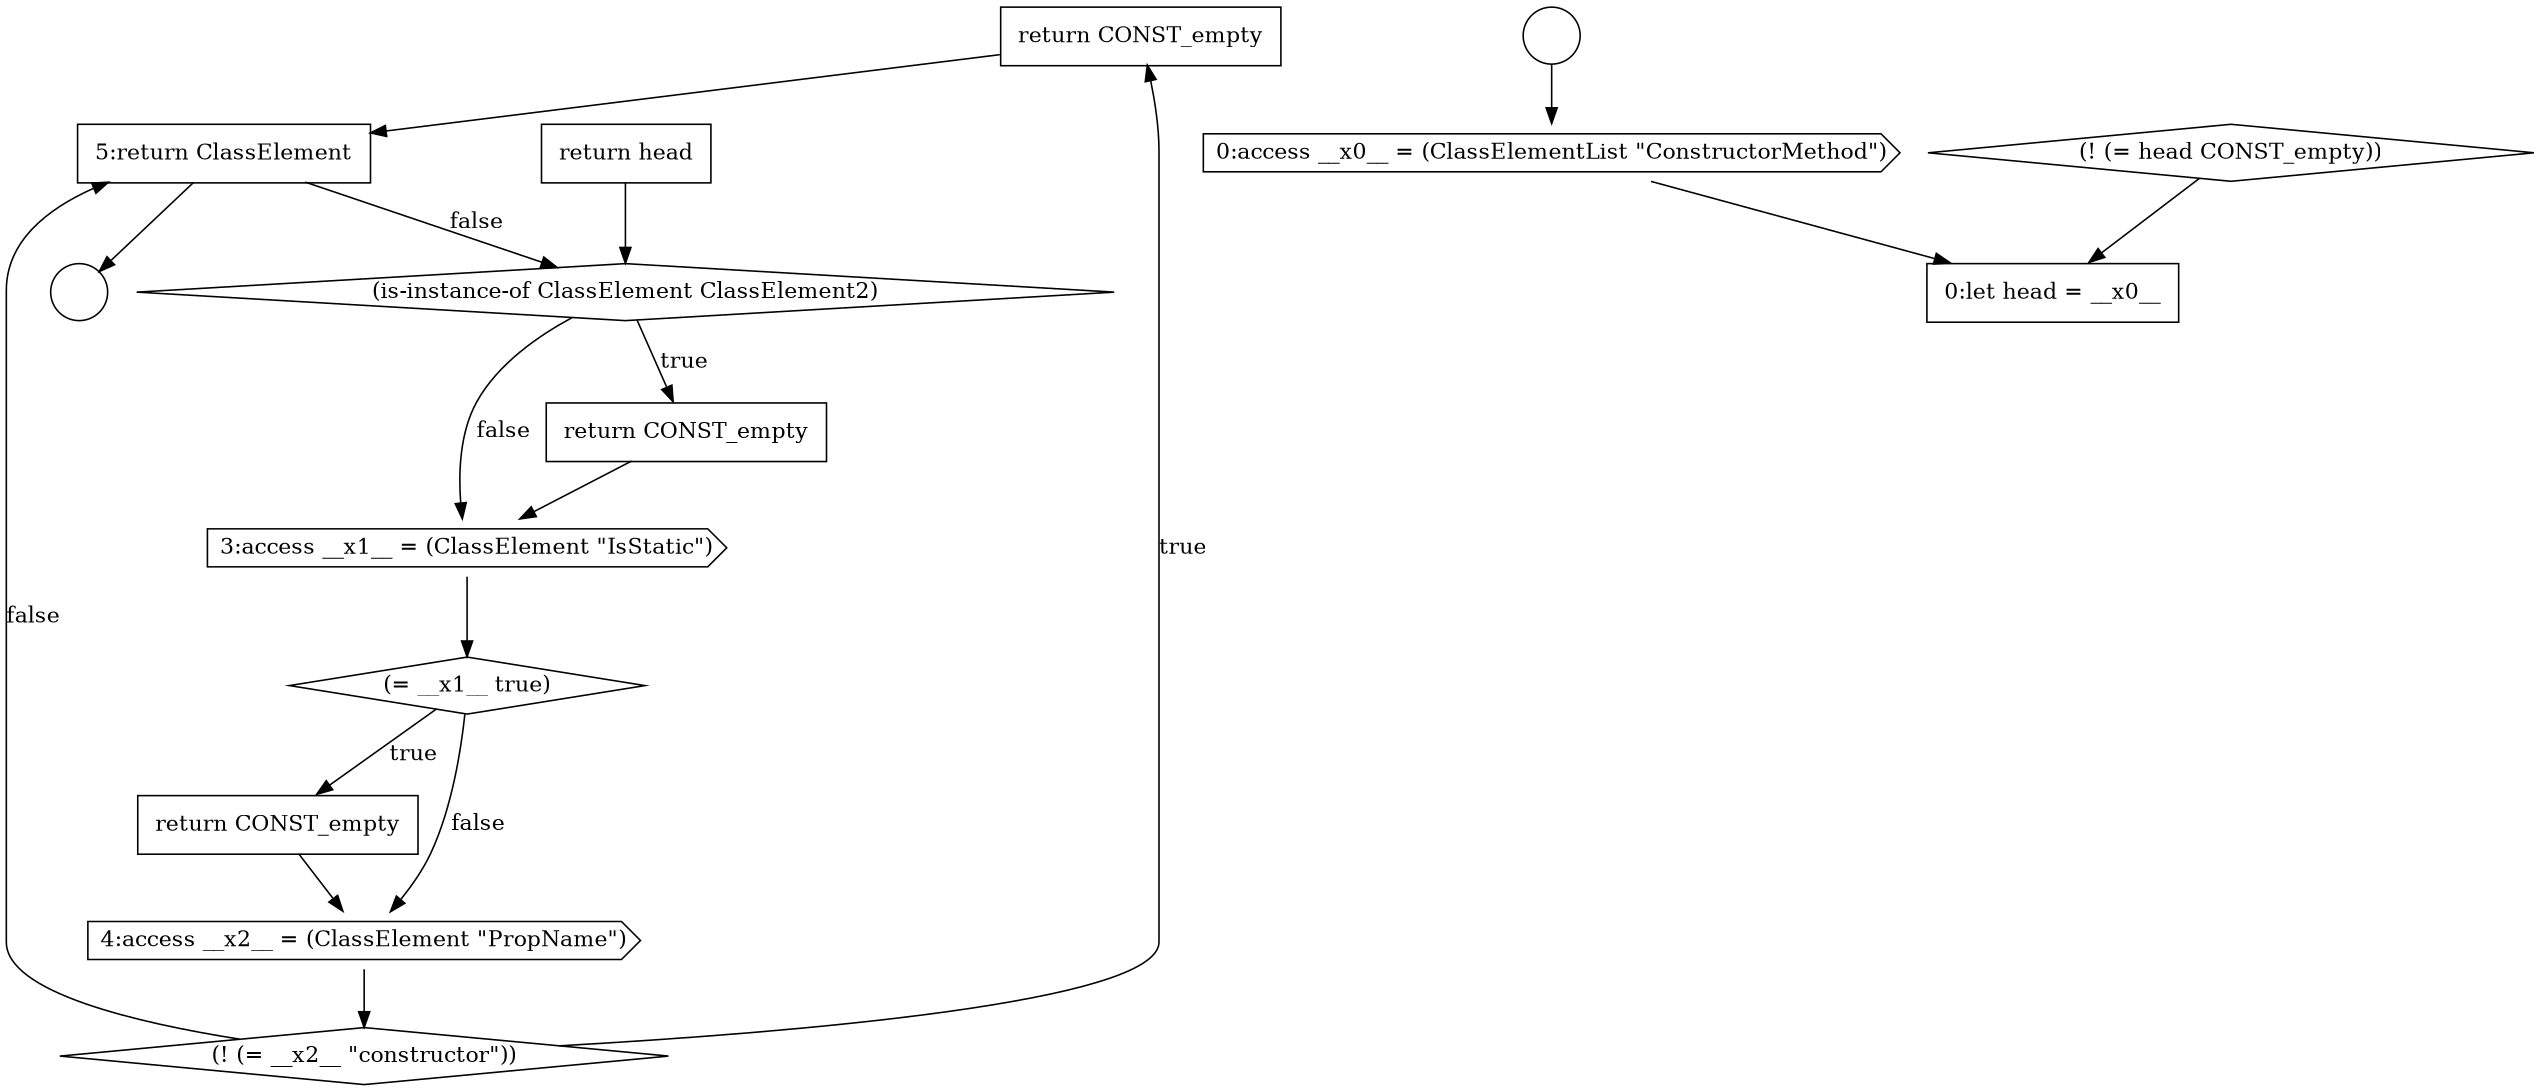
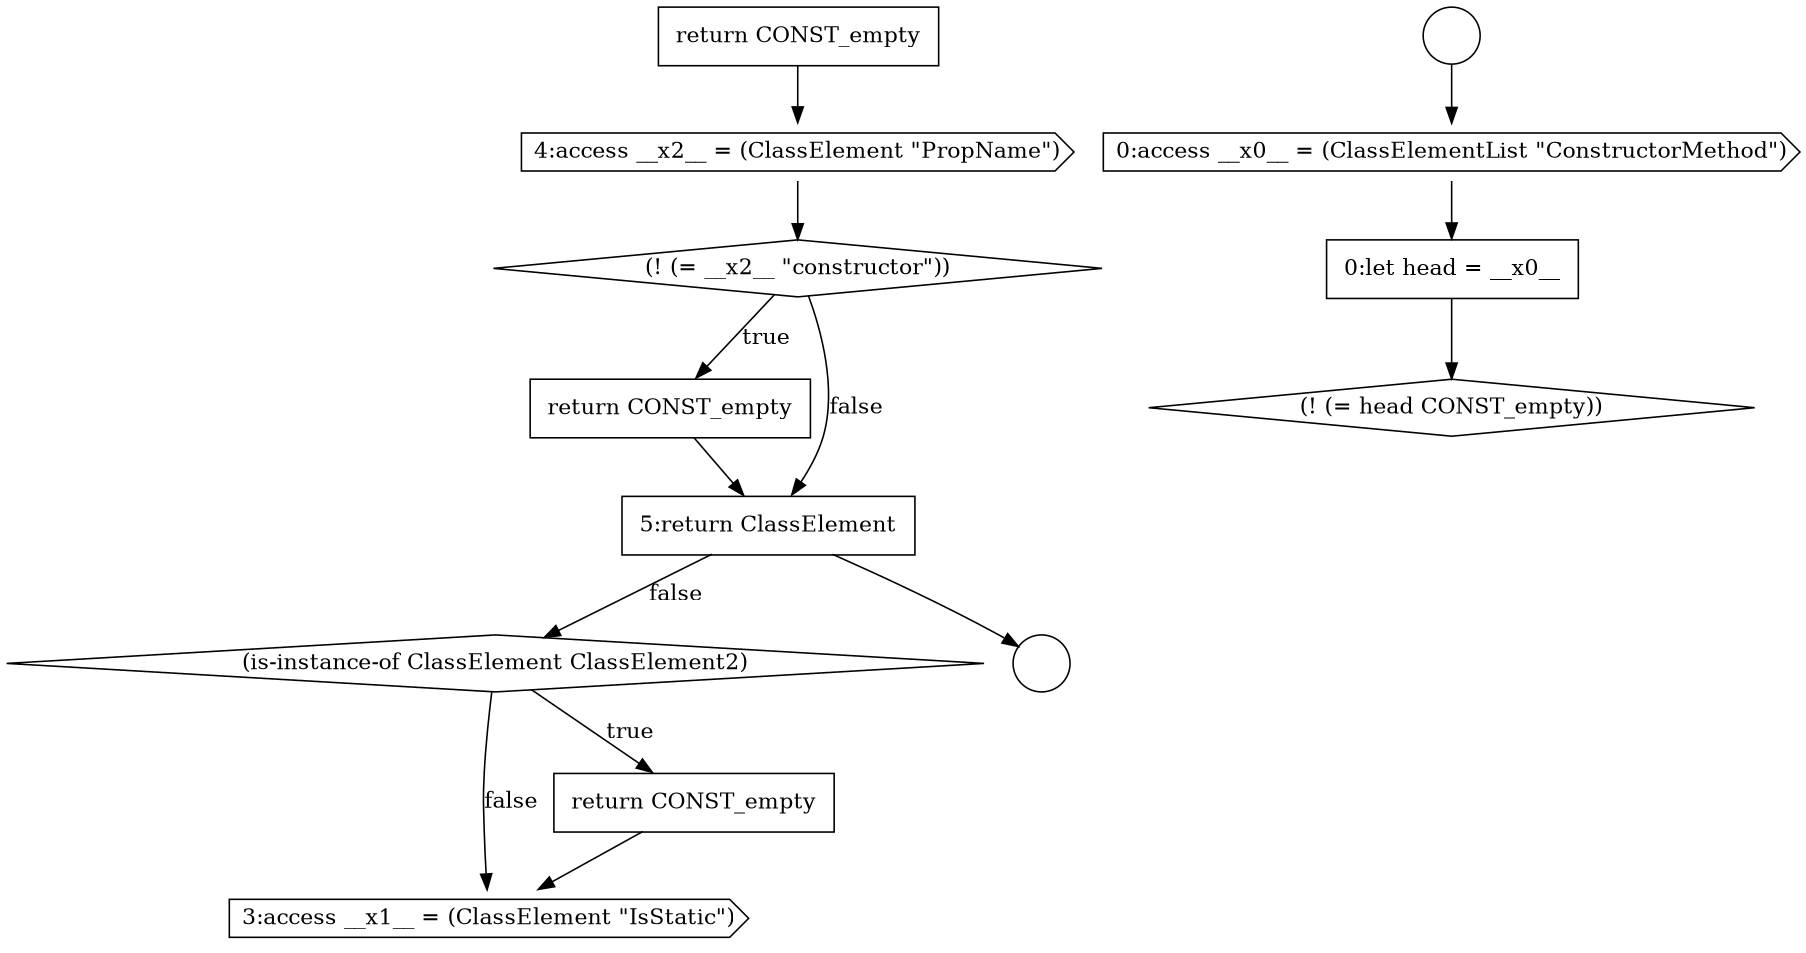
(625, 153) -> none
(2151, 216) -> (1452, 331)
(467, 686) -> none
